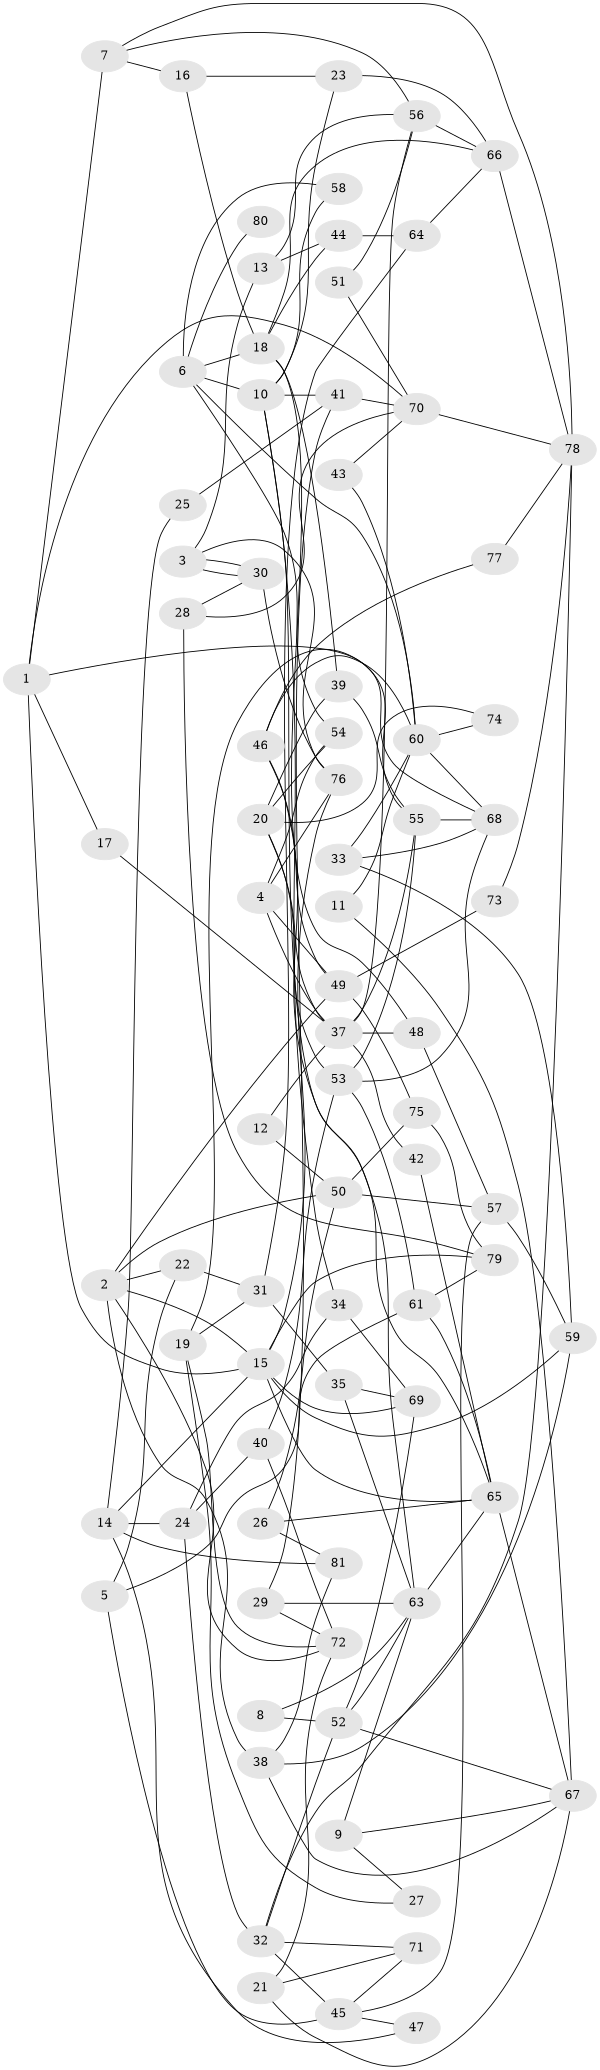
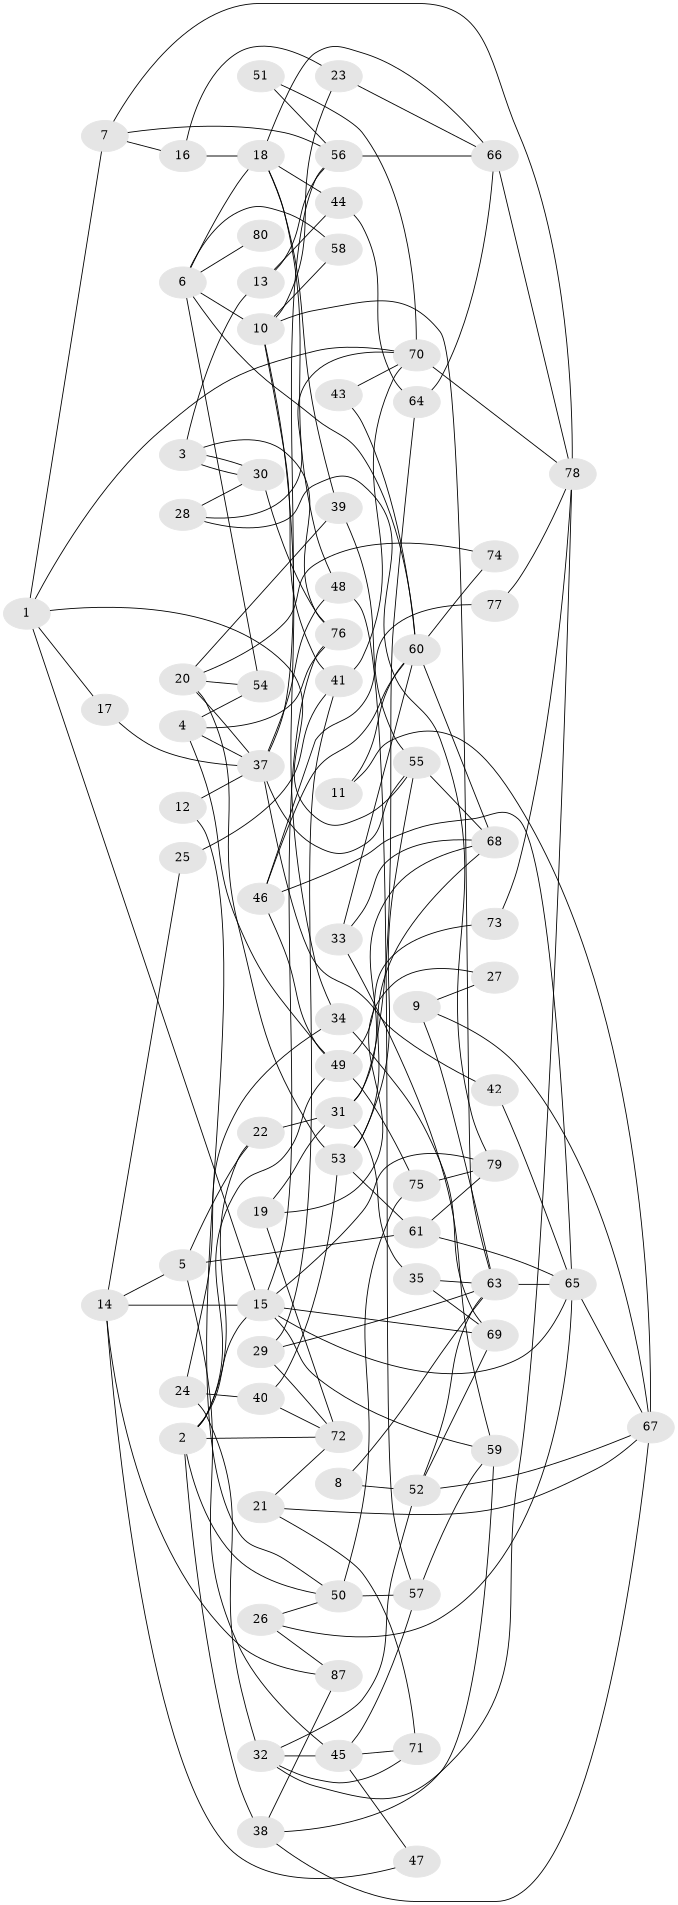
(211, 844) -> (371, 949)
(144, 1524) -> (144, 1285)
(339, 1563) -> (339, 1676)
